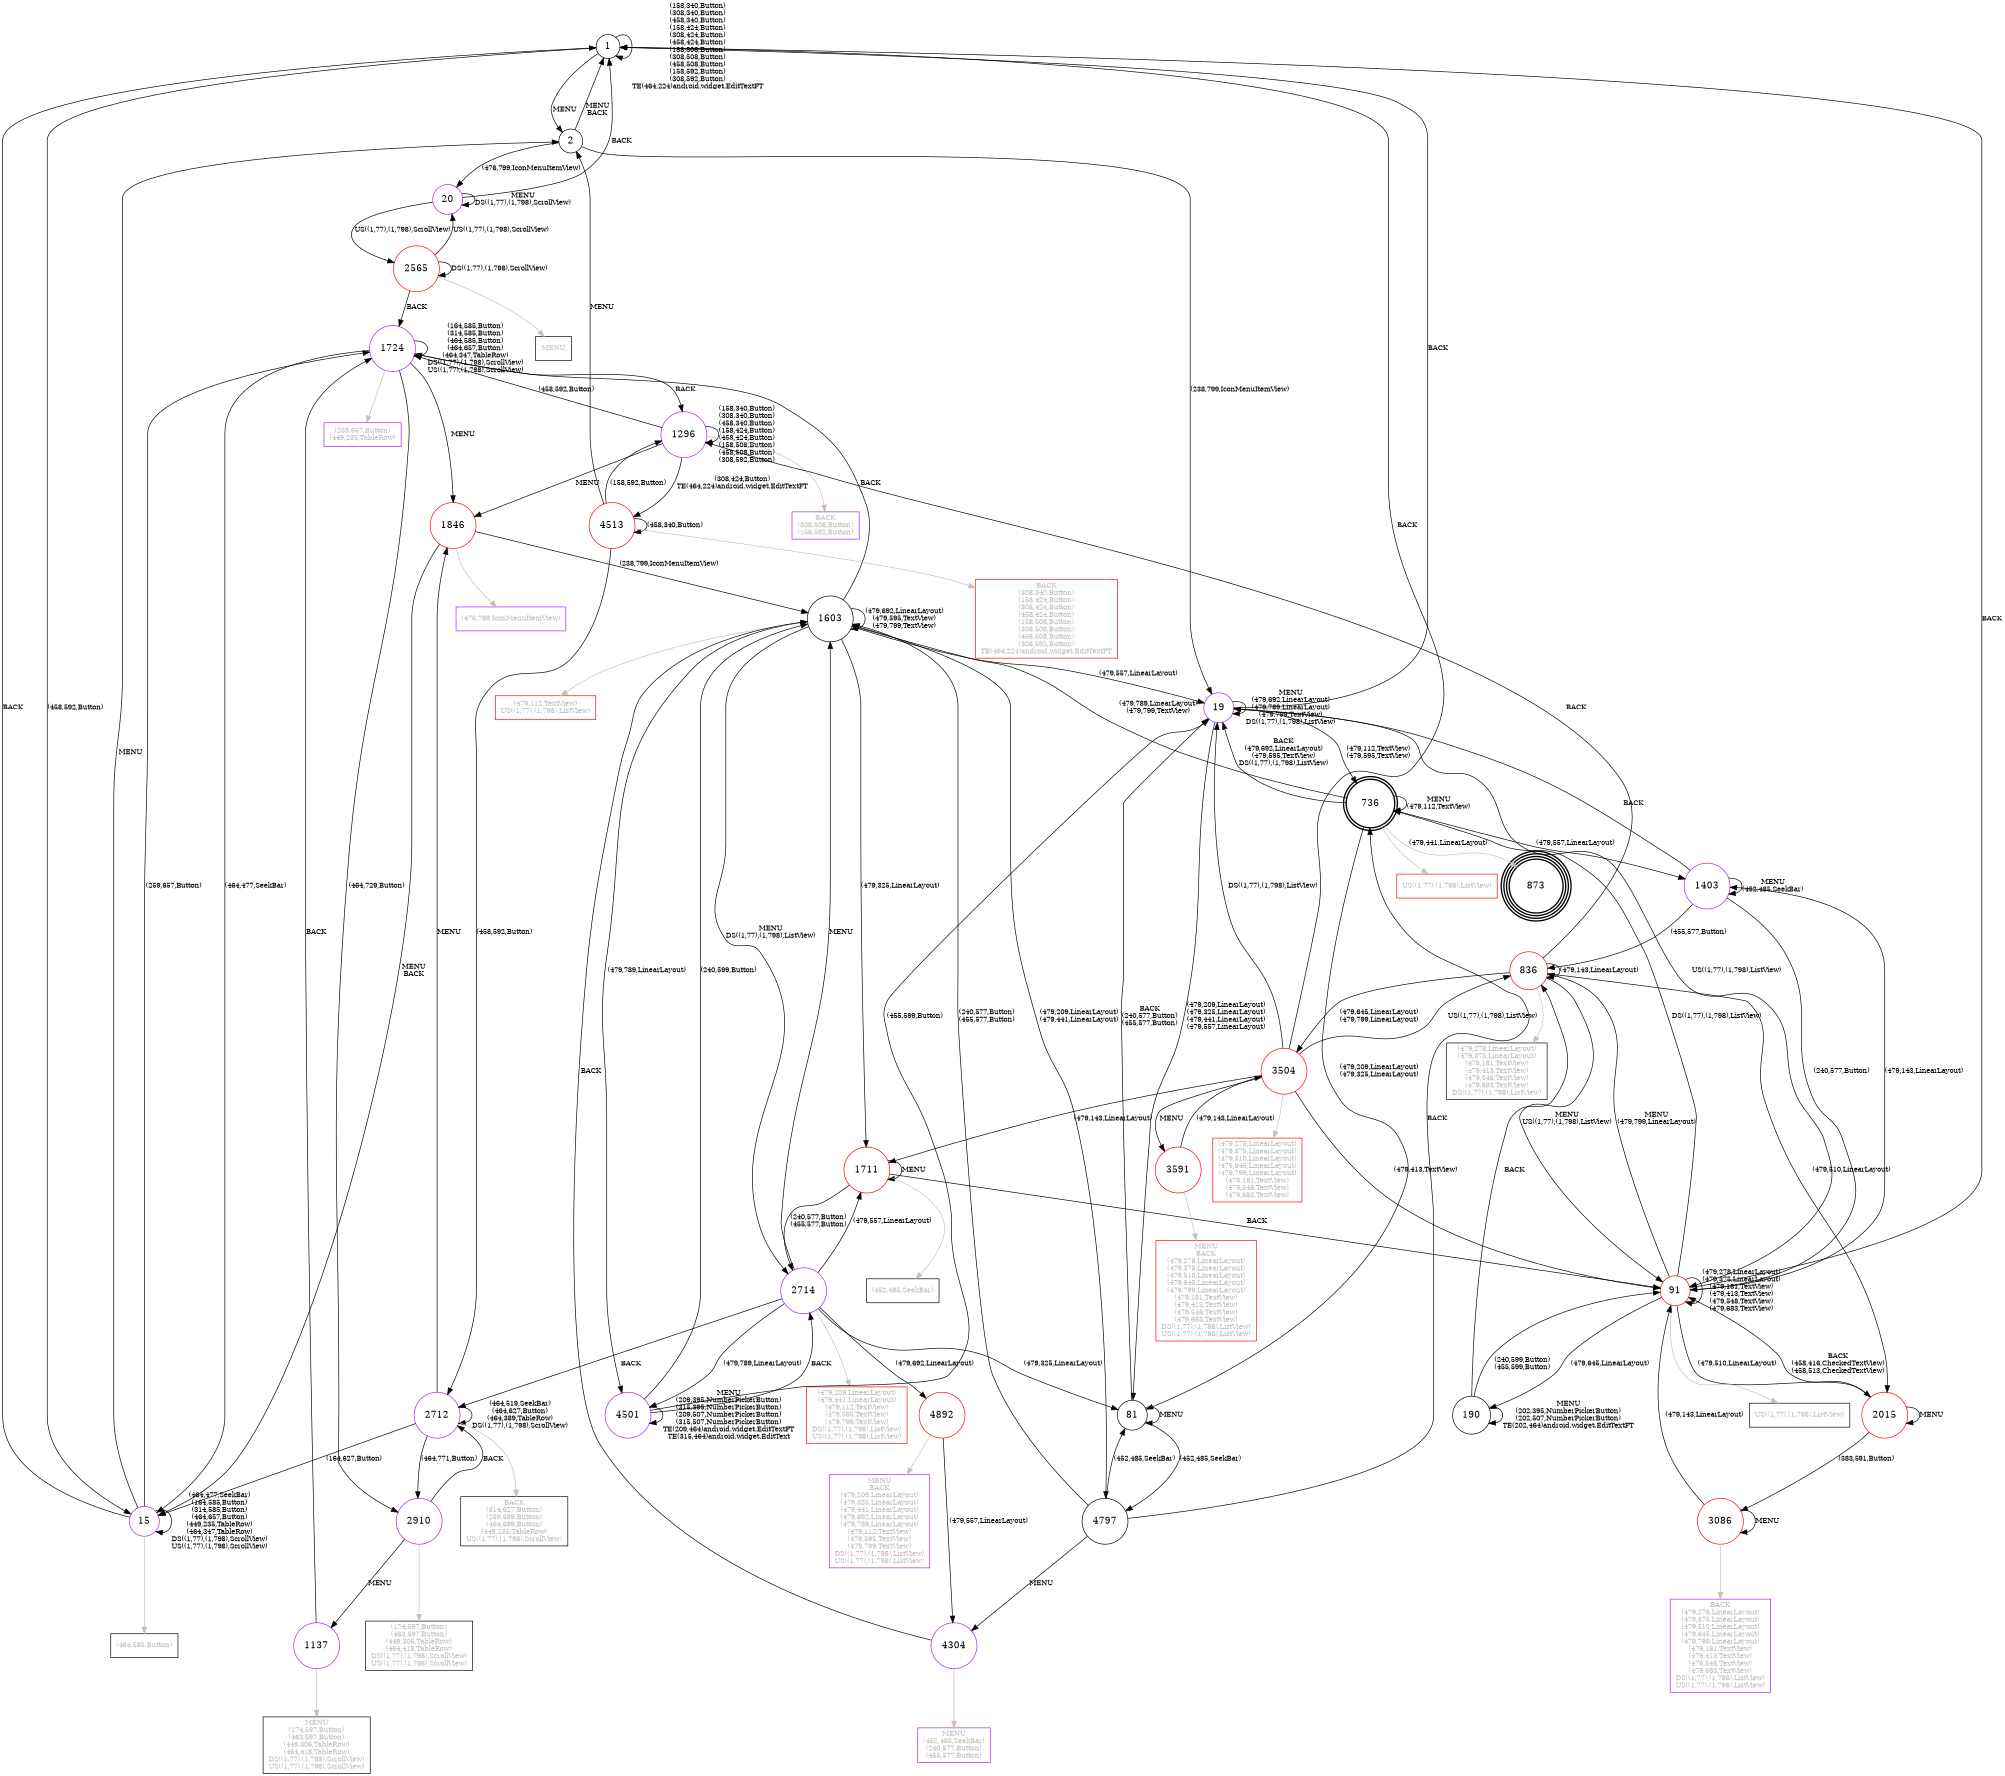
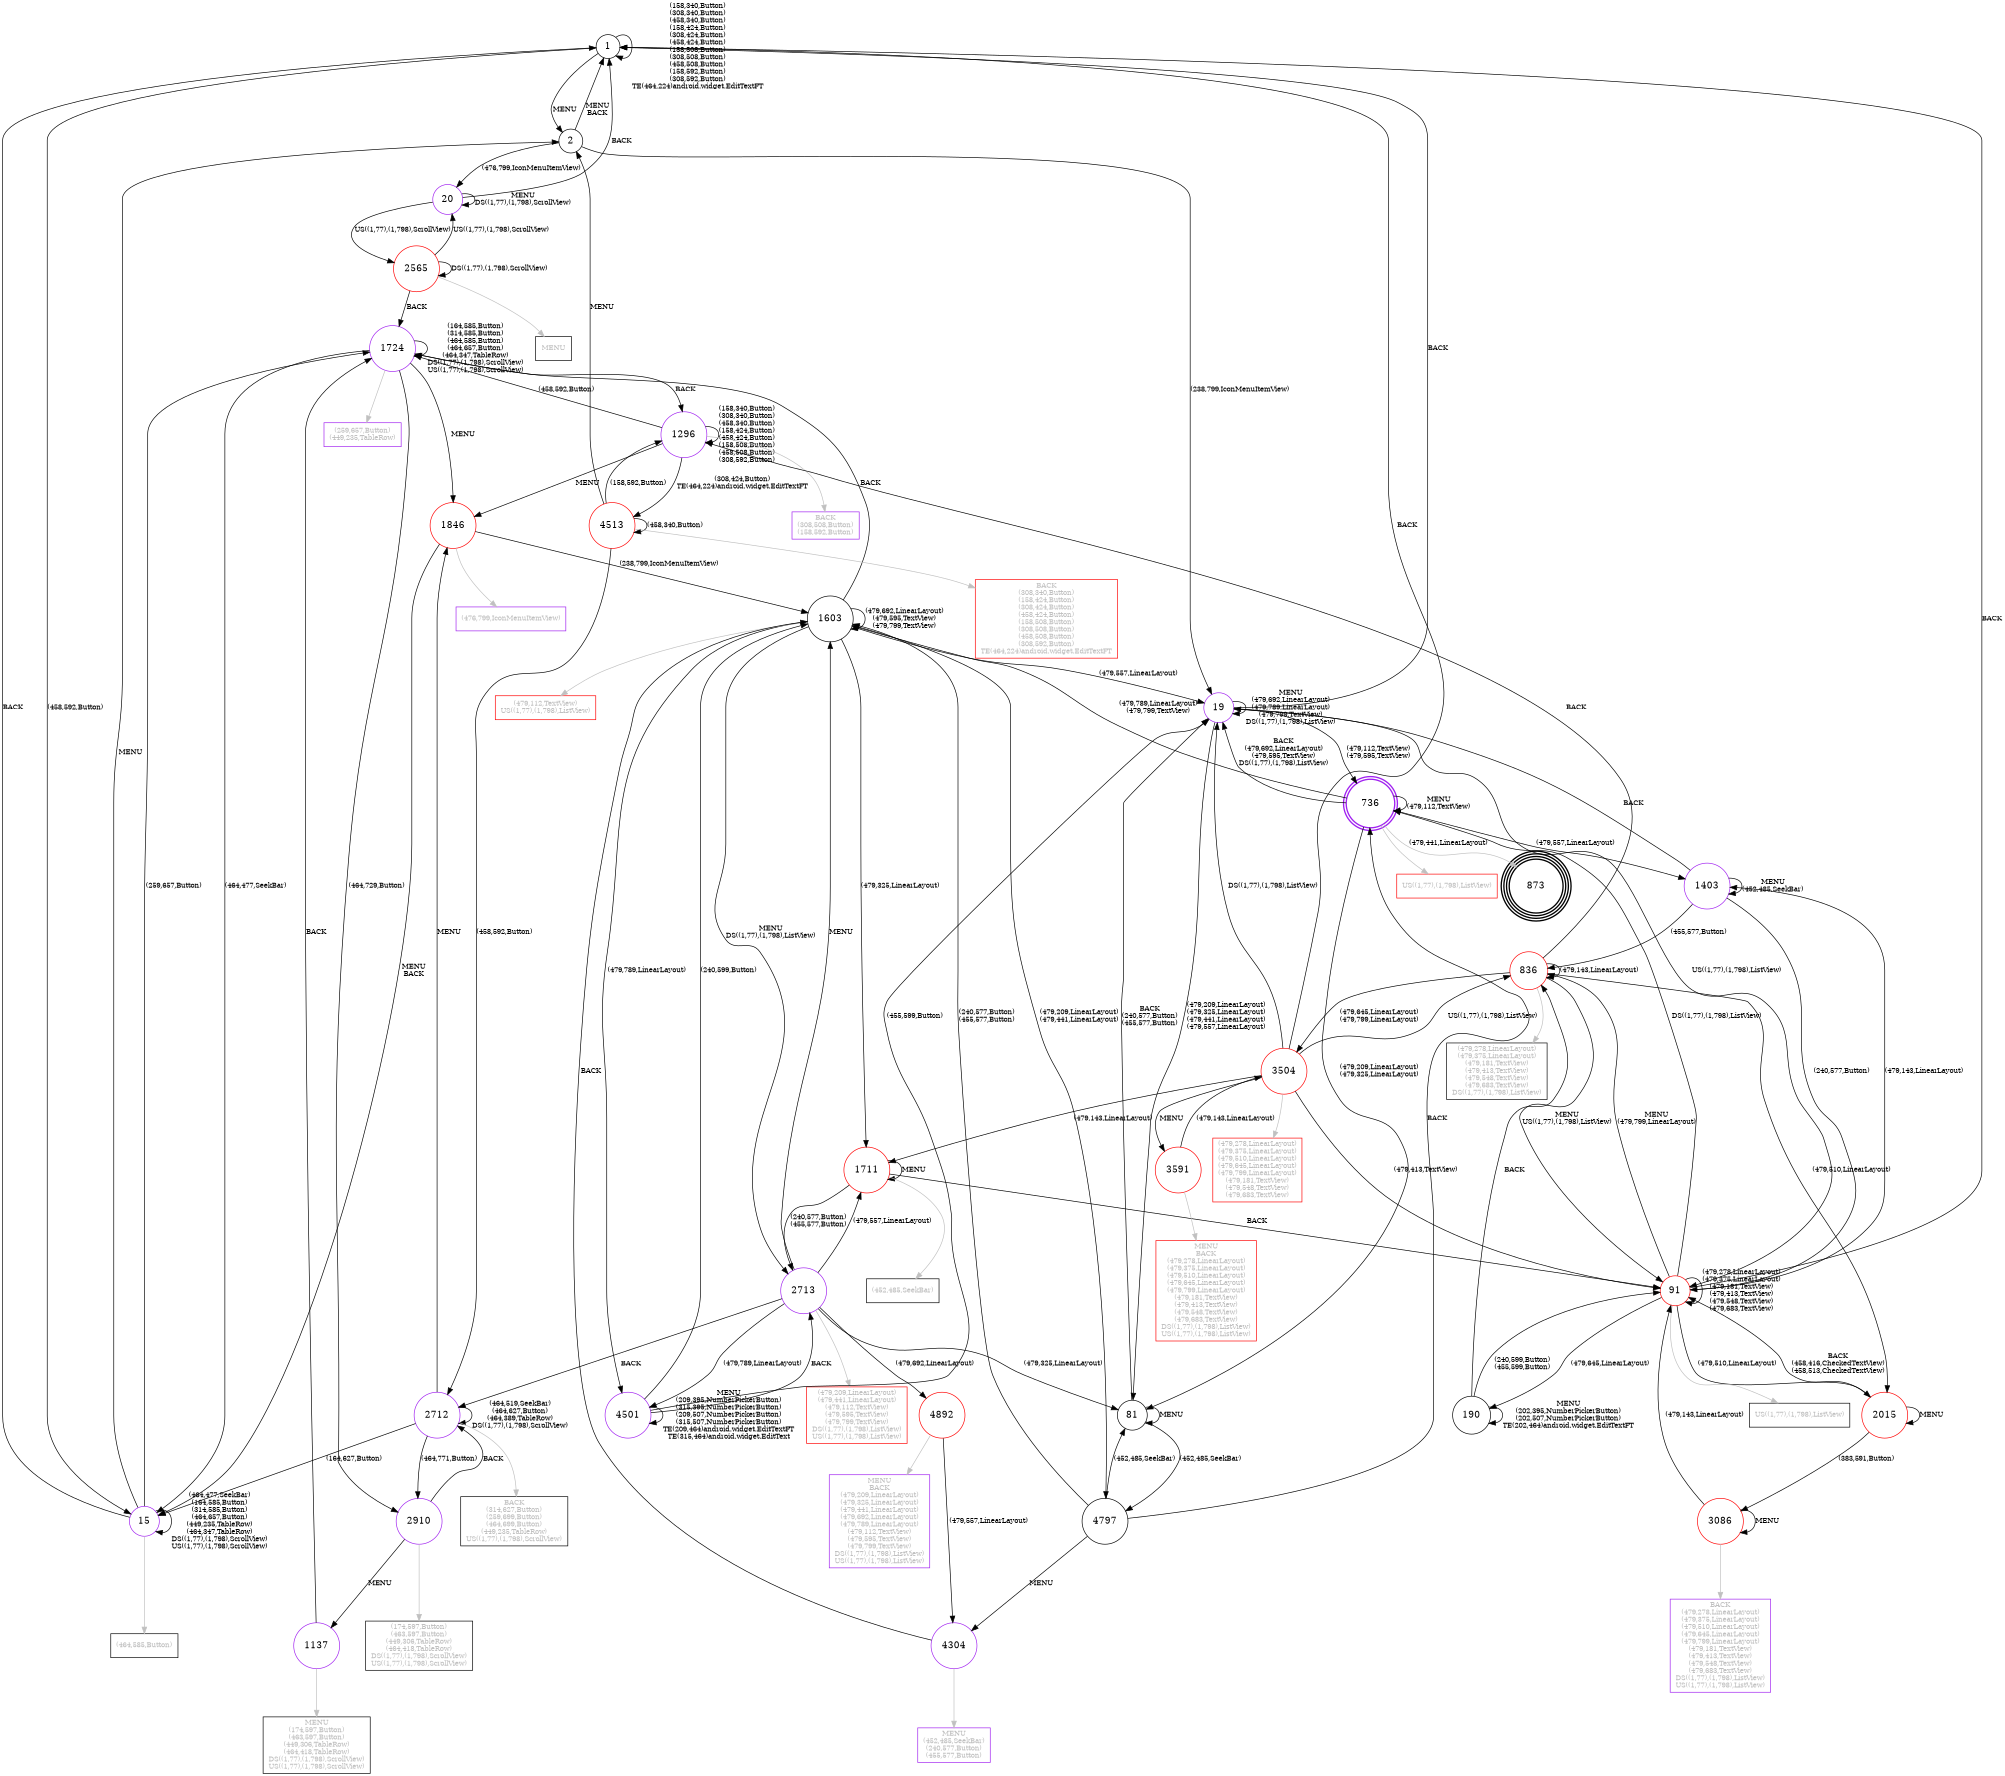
(1370, 804) -> (1370, 804)
(804, 1291) -> (804, 1291)
